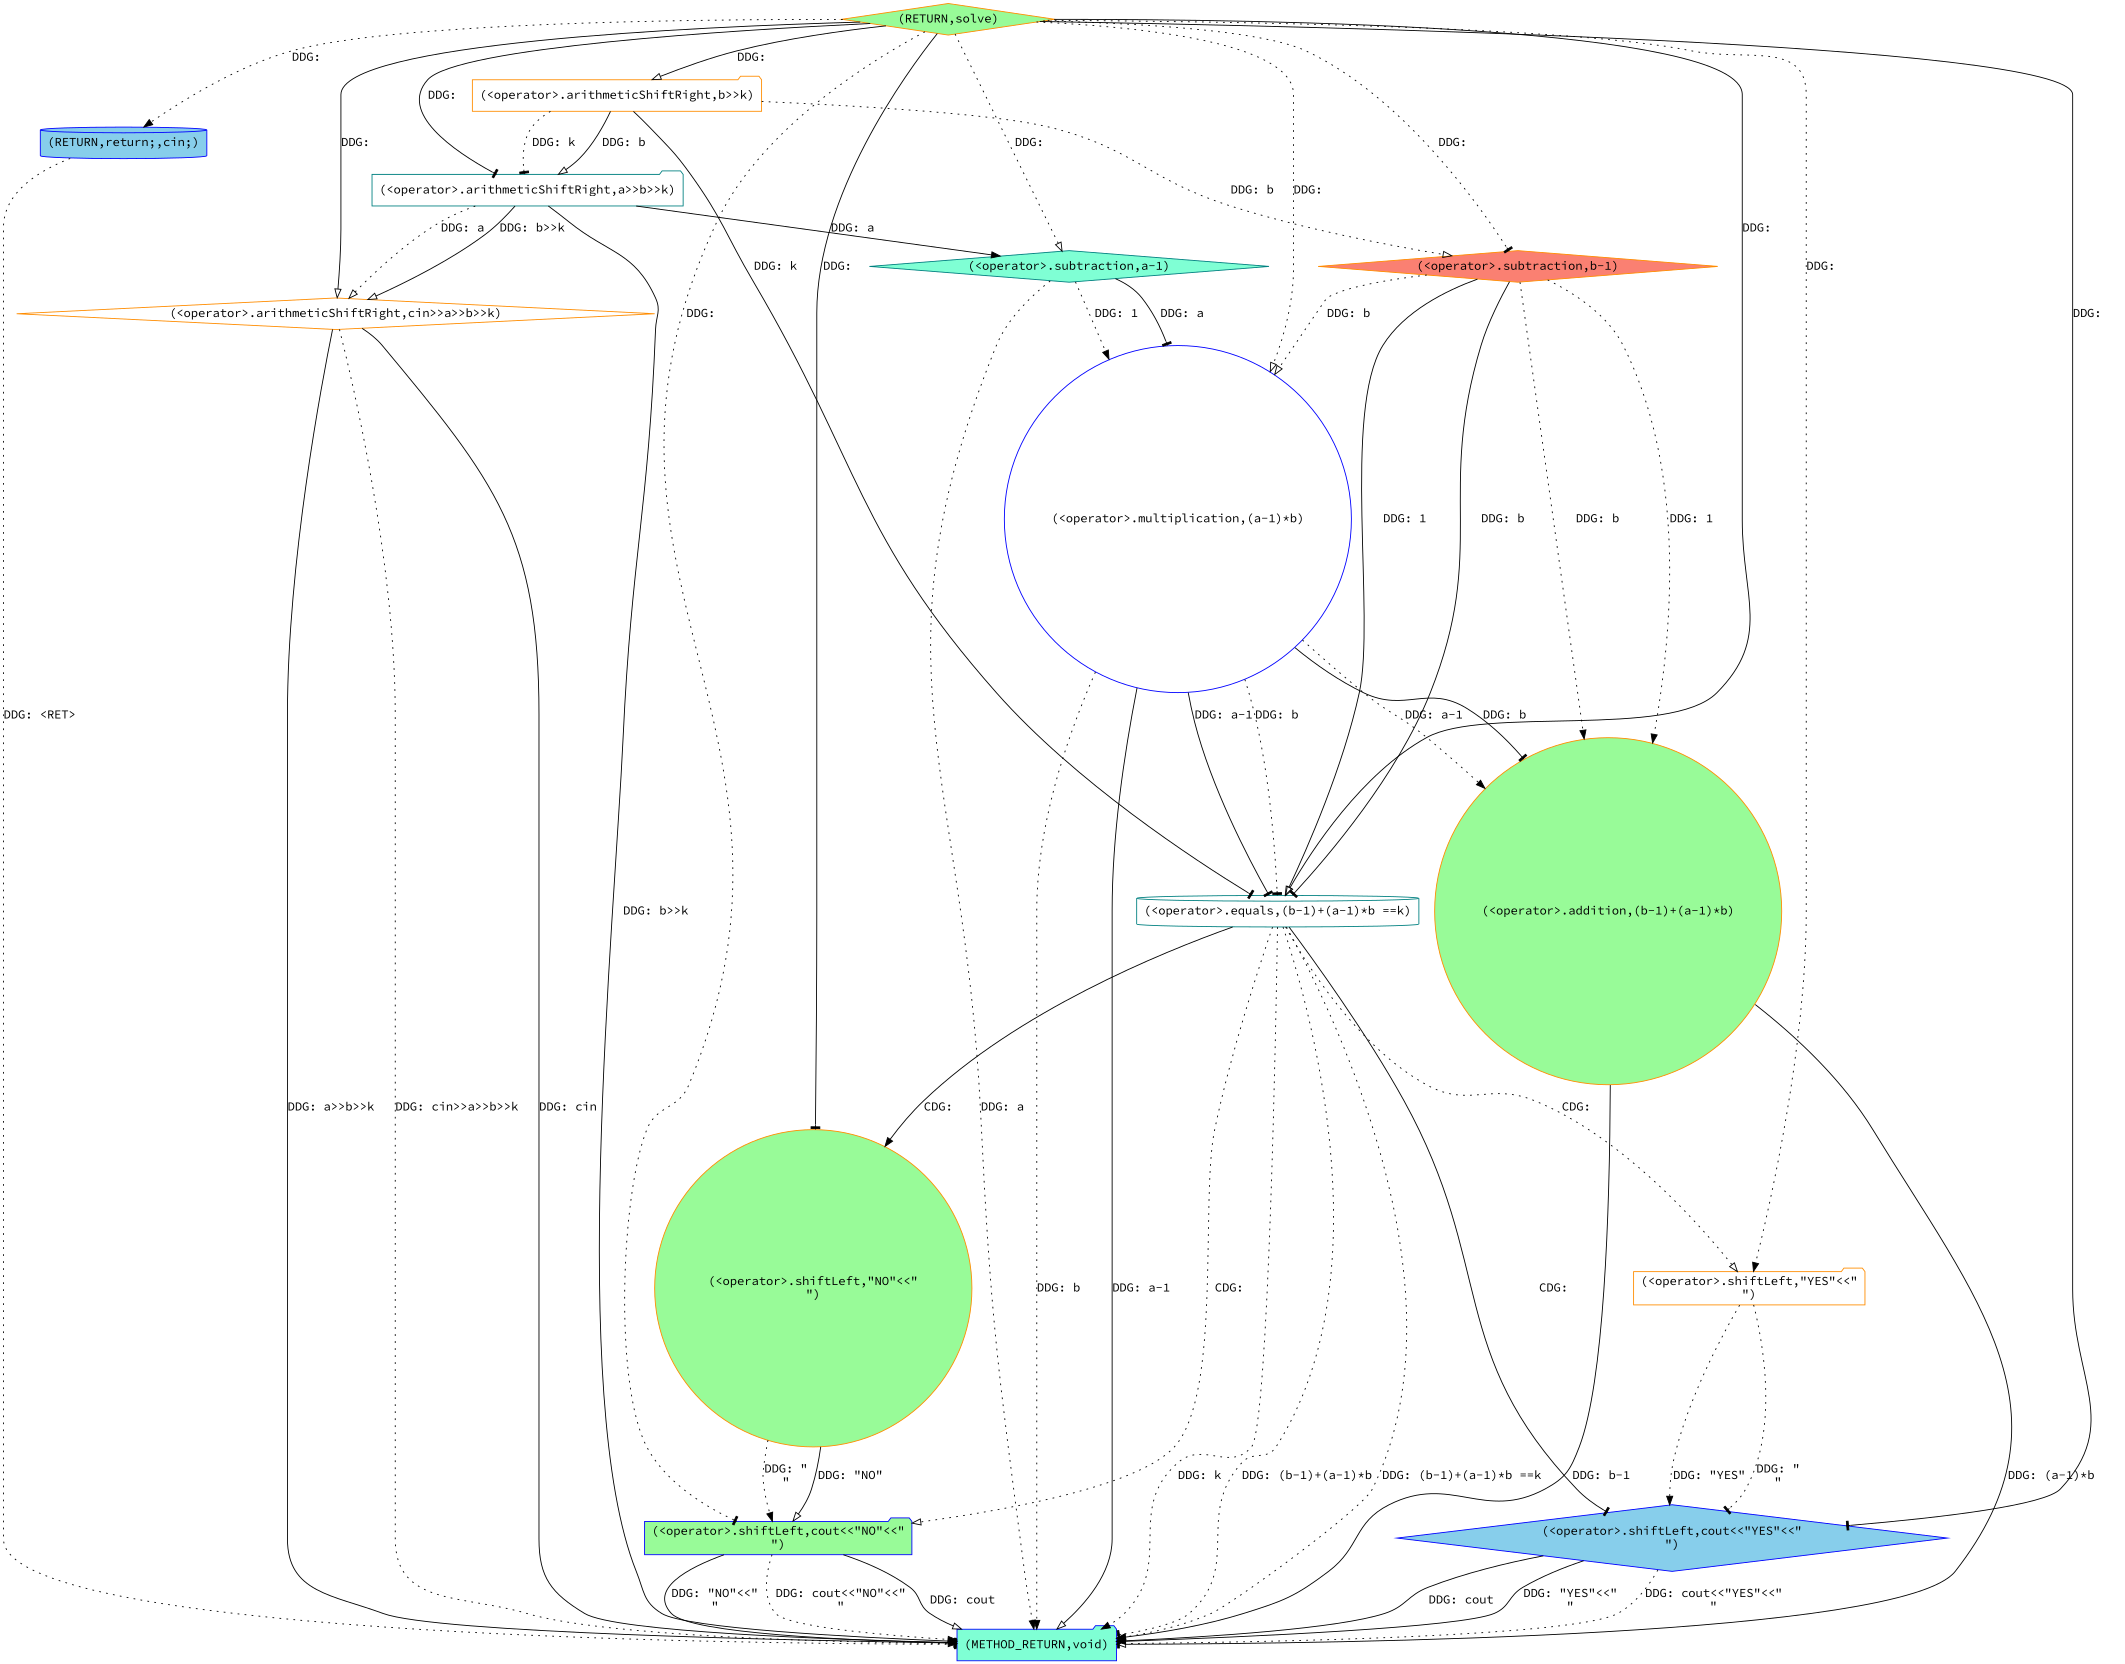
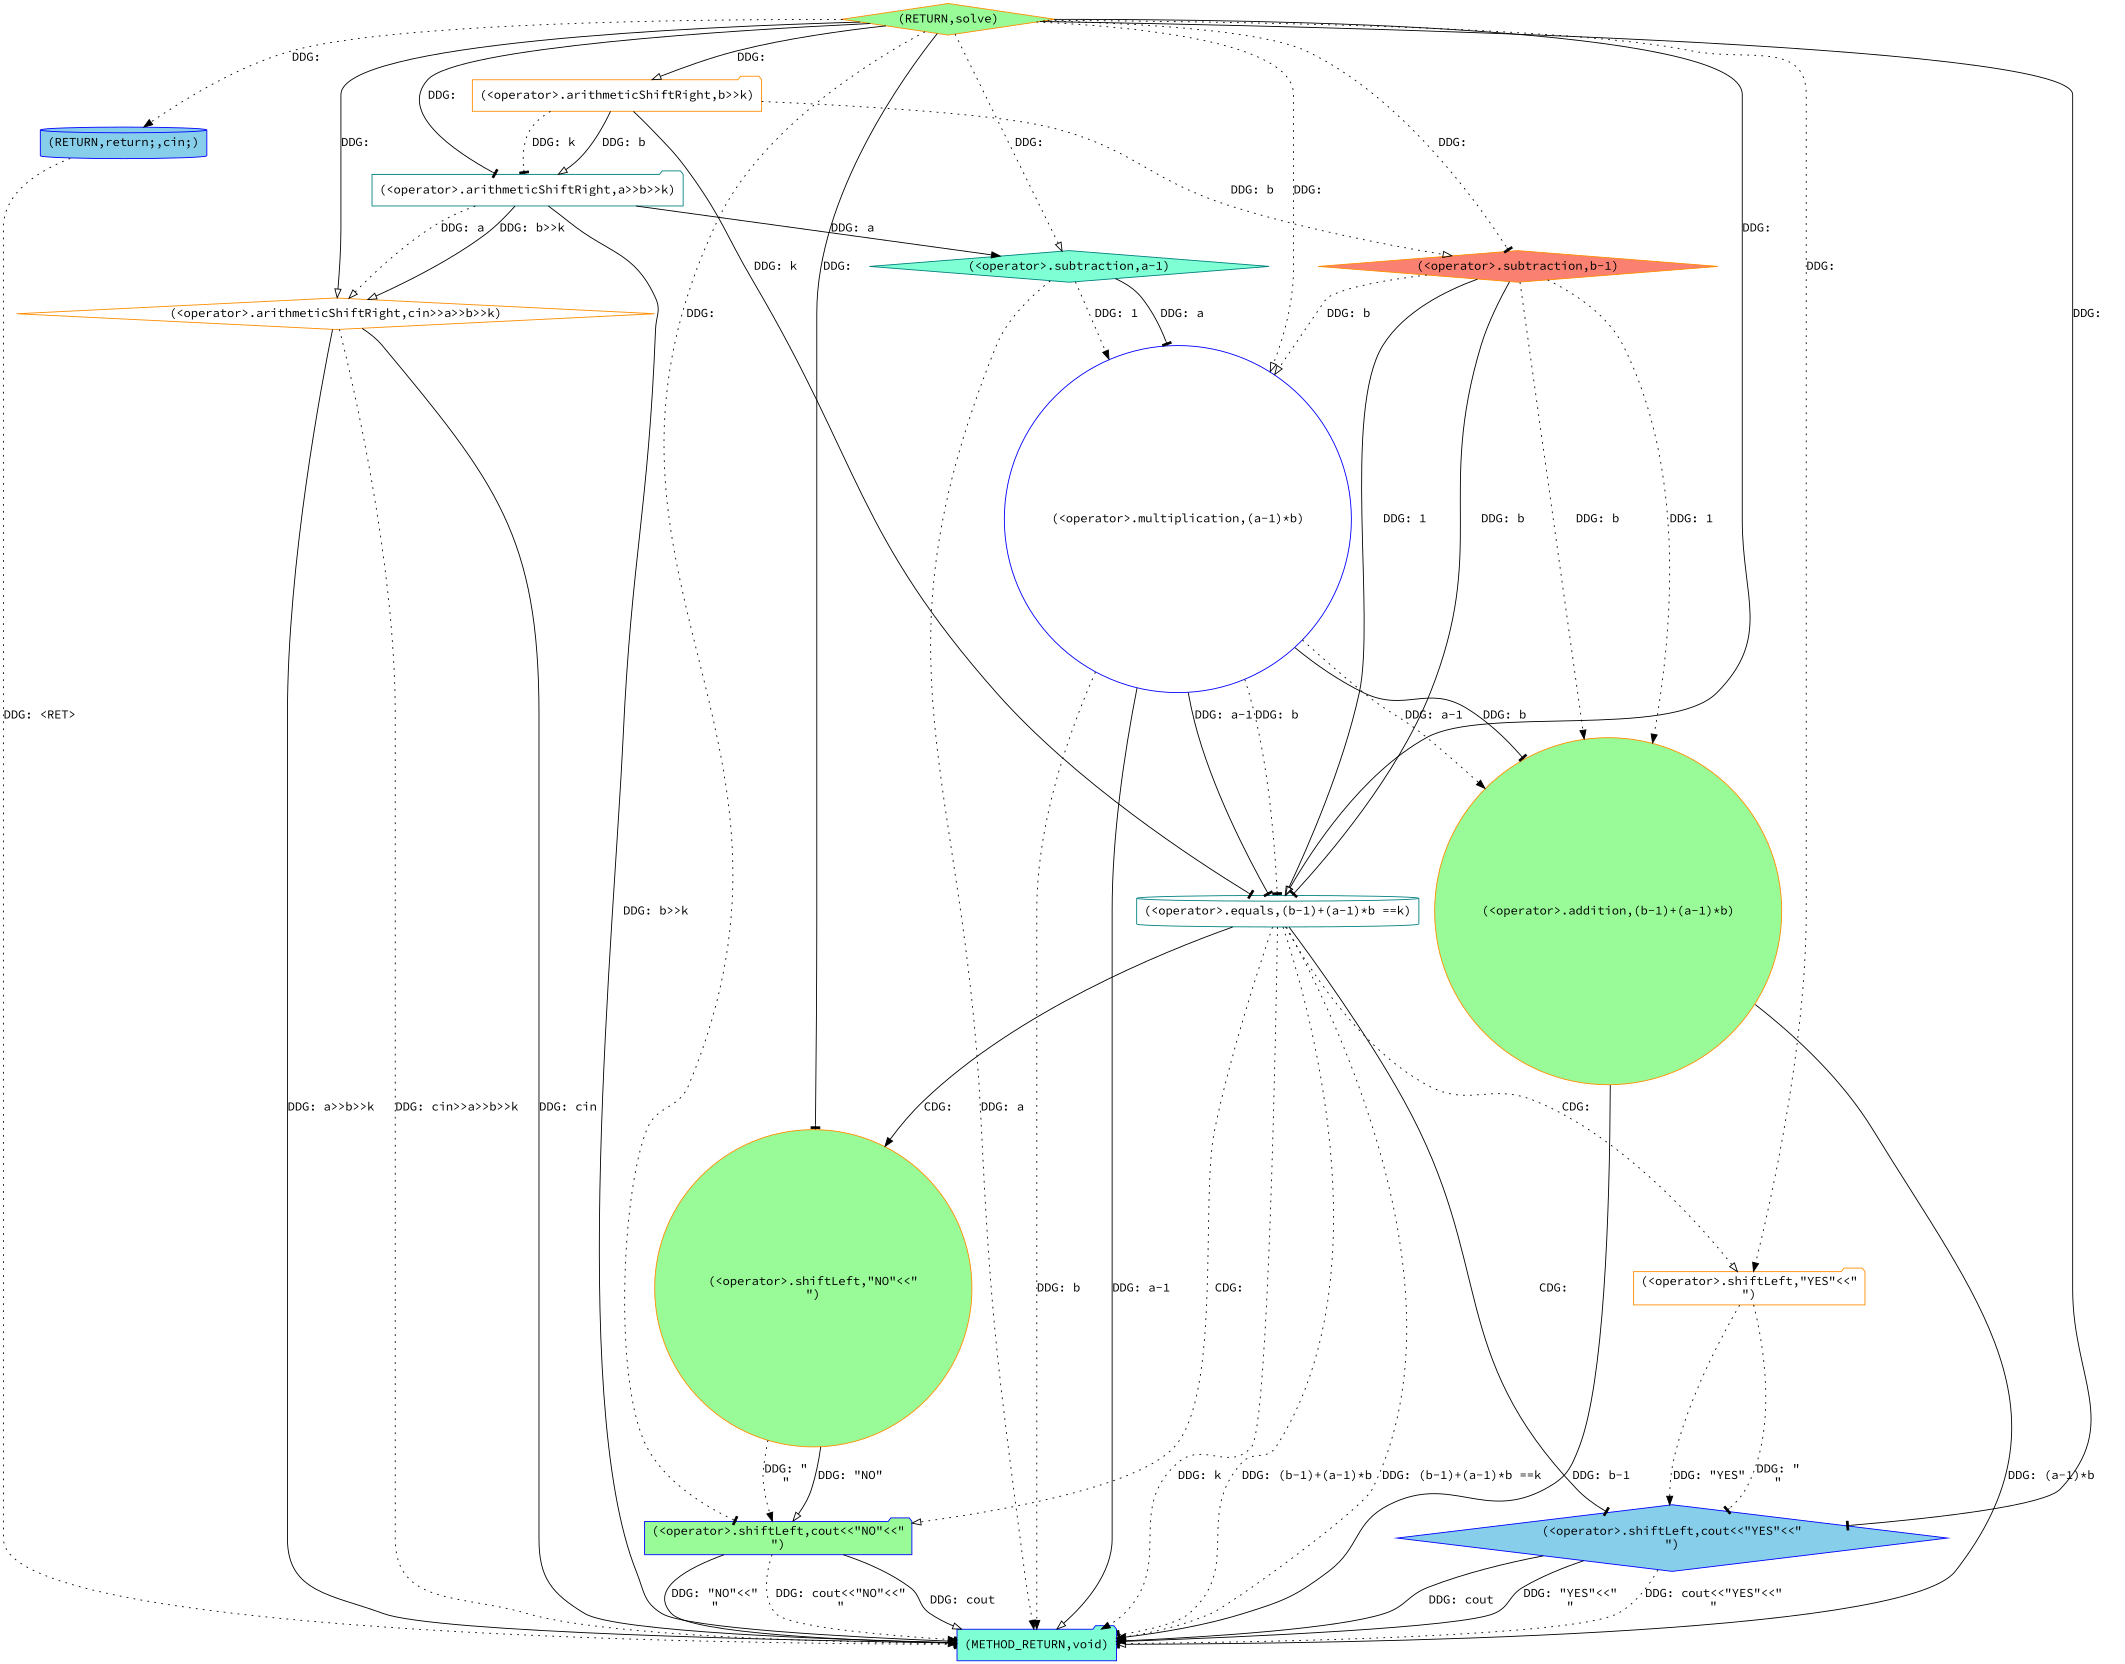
(605, 1035) -> (605, 1035)
